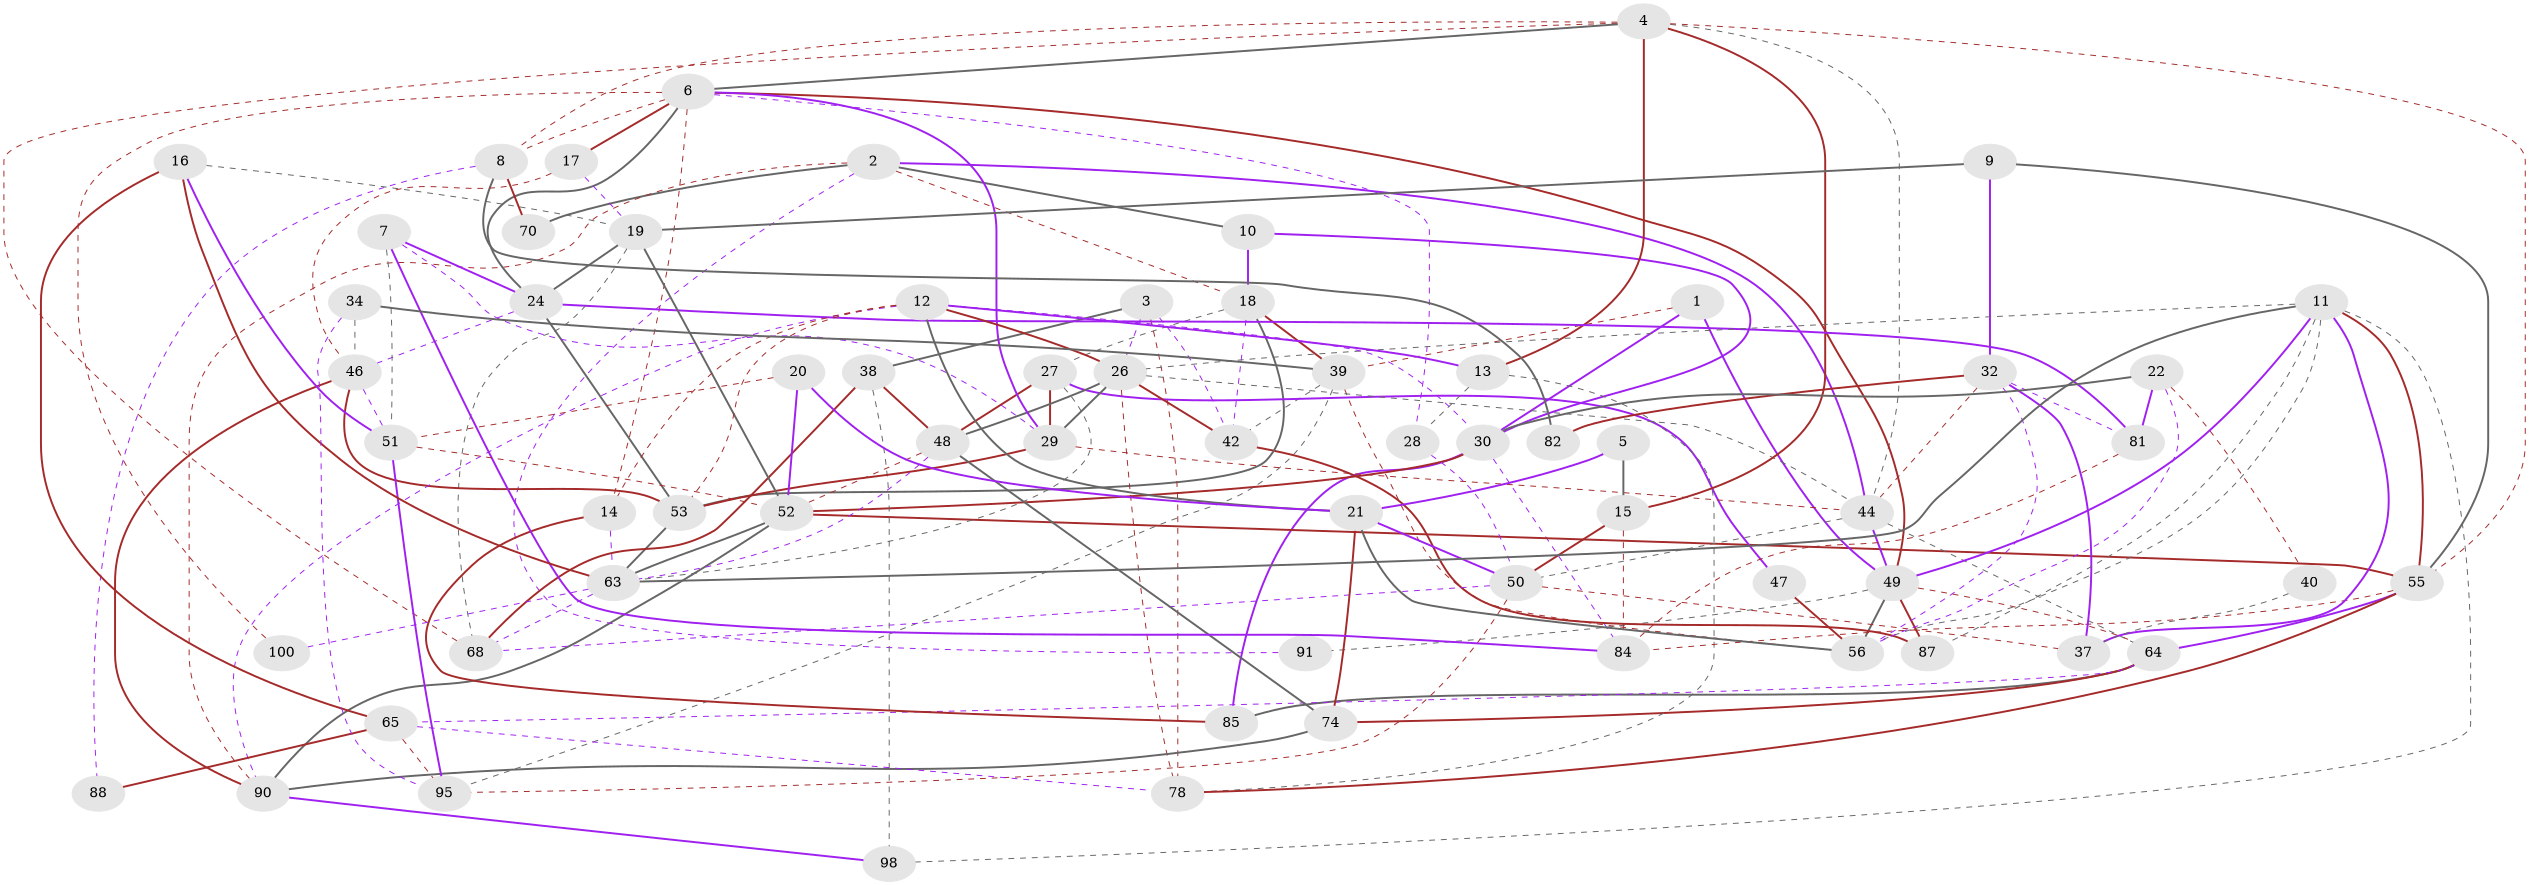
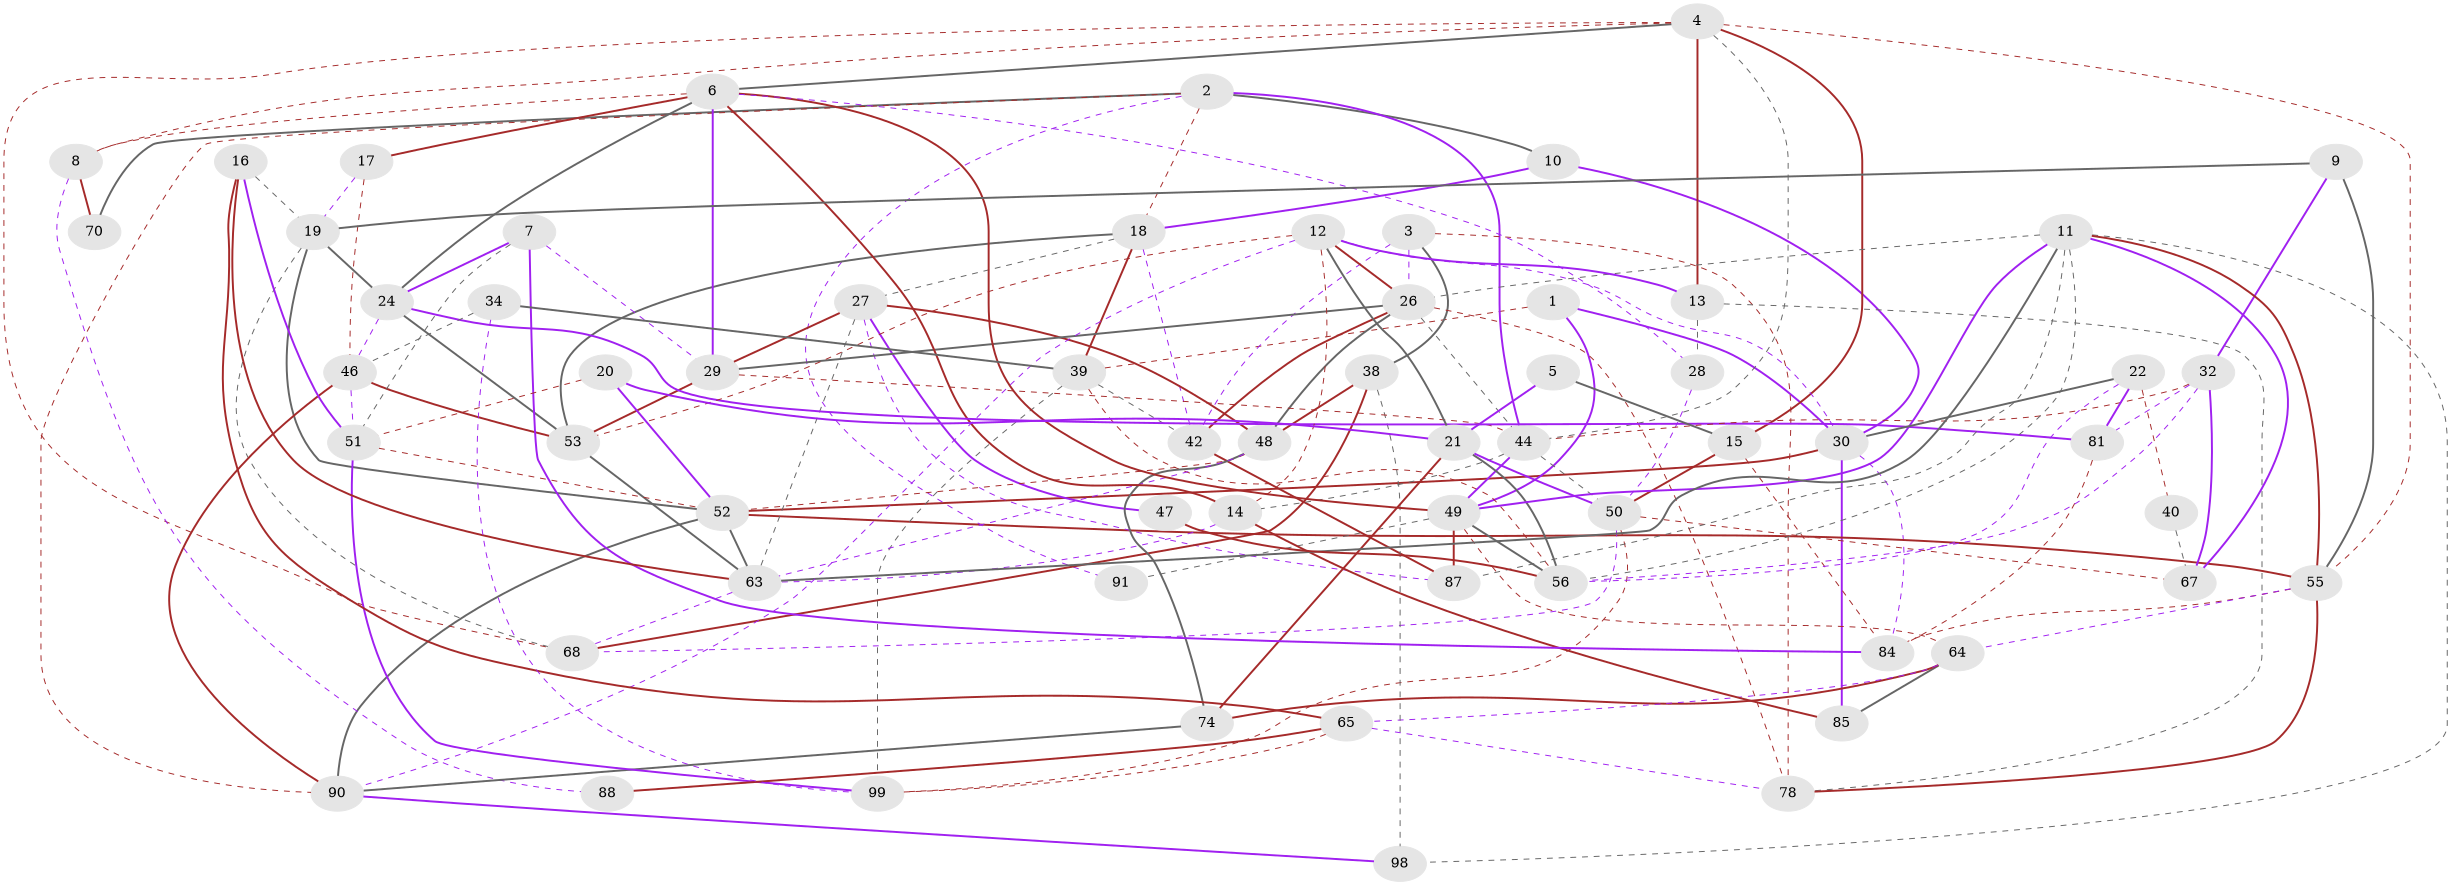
(662, 294) -> (939, 362)
(1553, 443) -> none
none -> (1098, 523)
(2004, 580) -> (1372, 490)
(2261, 631) -> (2137, 618)
(282, 653) -> none
(2084, 653) -> (2190, 583)
(445, 794) -> (878, 794)
